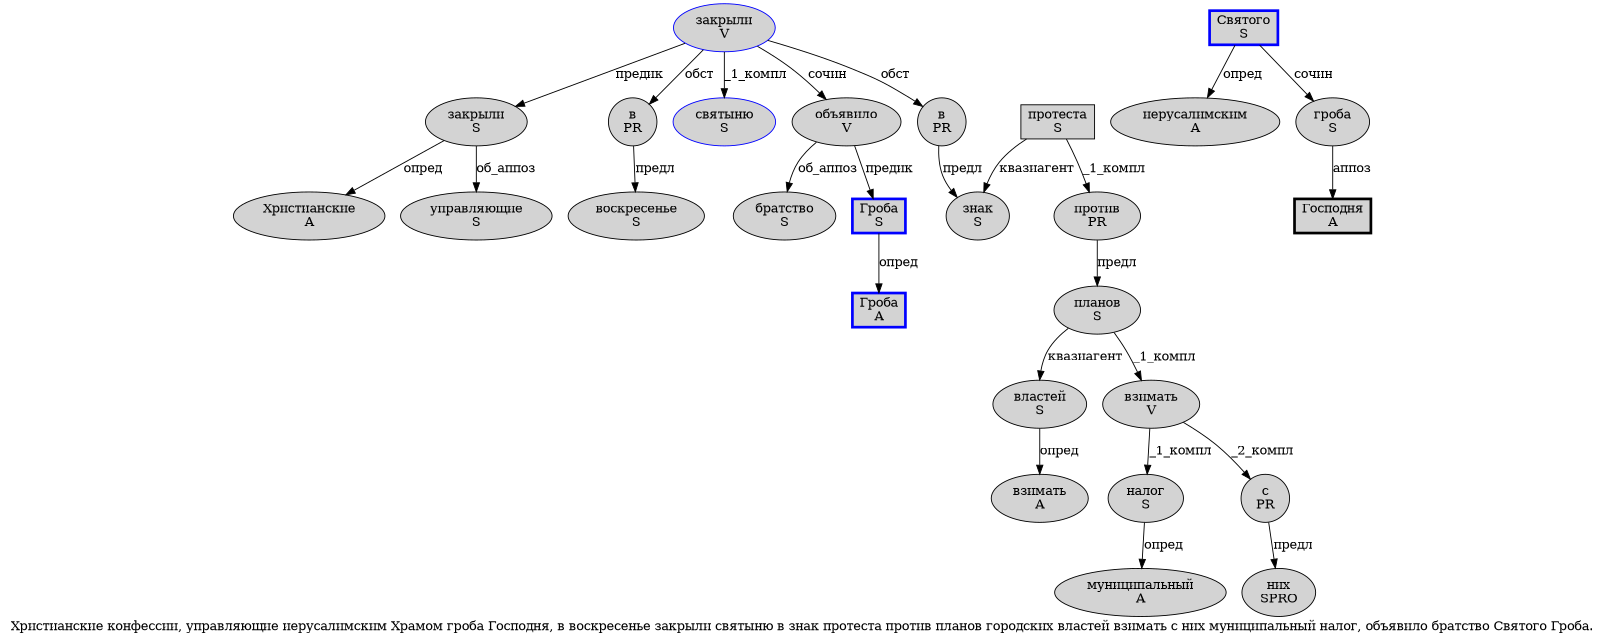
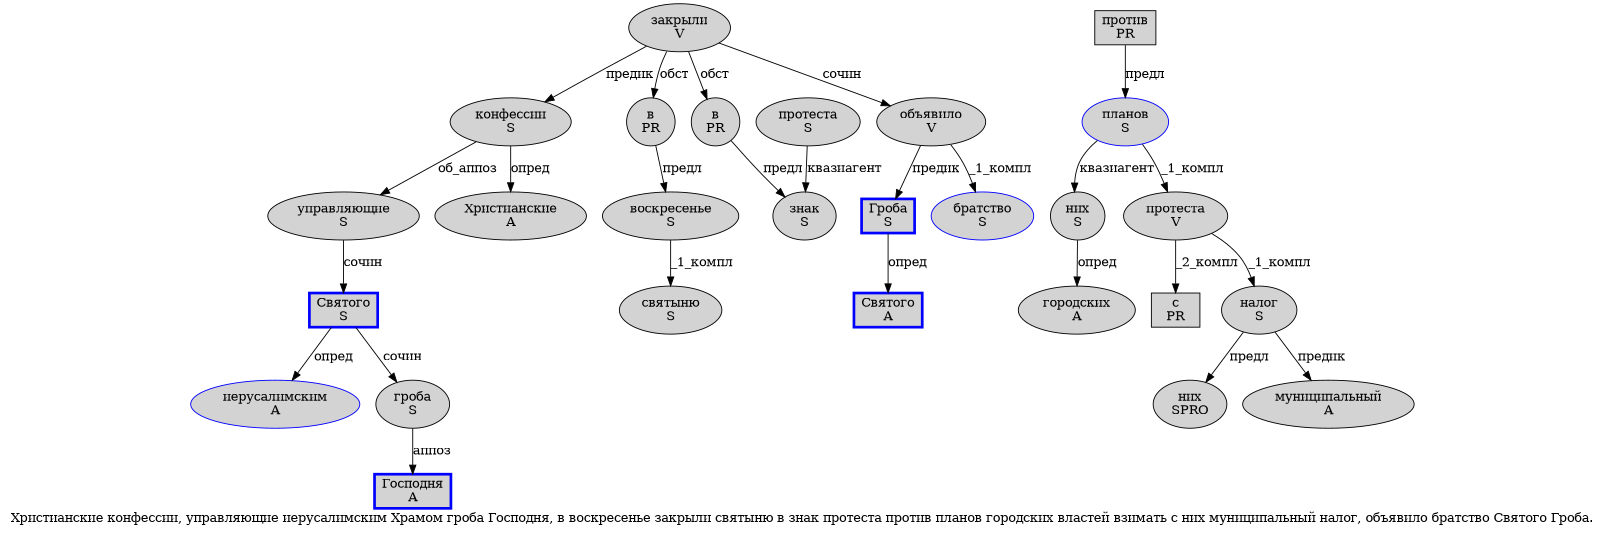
(724, 28) -> (680, 28)
(724, 70) -> (671, 258)
(476, 122) -> (511, 122)
(724, 122) -> (671, 310)
(1058, 122) -> (808, 122)
(1195, 122) -> (275, 404)
(1077, 161) -> none
(828, 169) -> (1000, 169)
(785, 216) -> (982, 216)
(1097, 216) -> (1125, 28)
(1333, 216) -> (413, 491)
none -> (344, 262)
(879, 310) -> (888, 310)
(1097, 310) -> (1125, 122)
(1040, 404) -> (1078, 216)
(1151, 404) -> (1176, 216)
(1040, 498) -> (1077, 310)
(1265, 498) -> (1176, 310)
(1271, 541) -> (1227, 354)
(1163, 545) -> (1322, 357)
